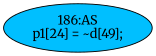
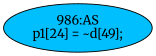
(78, 28) -> (78, 28)
